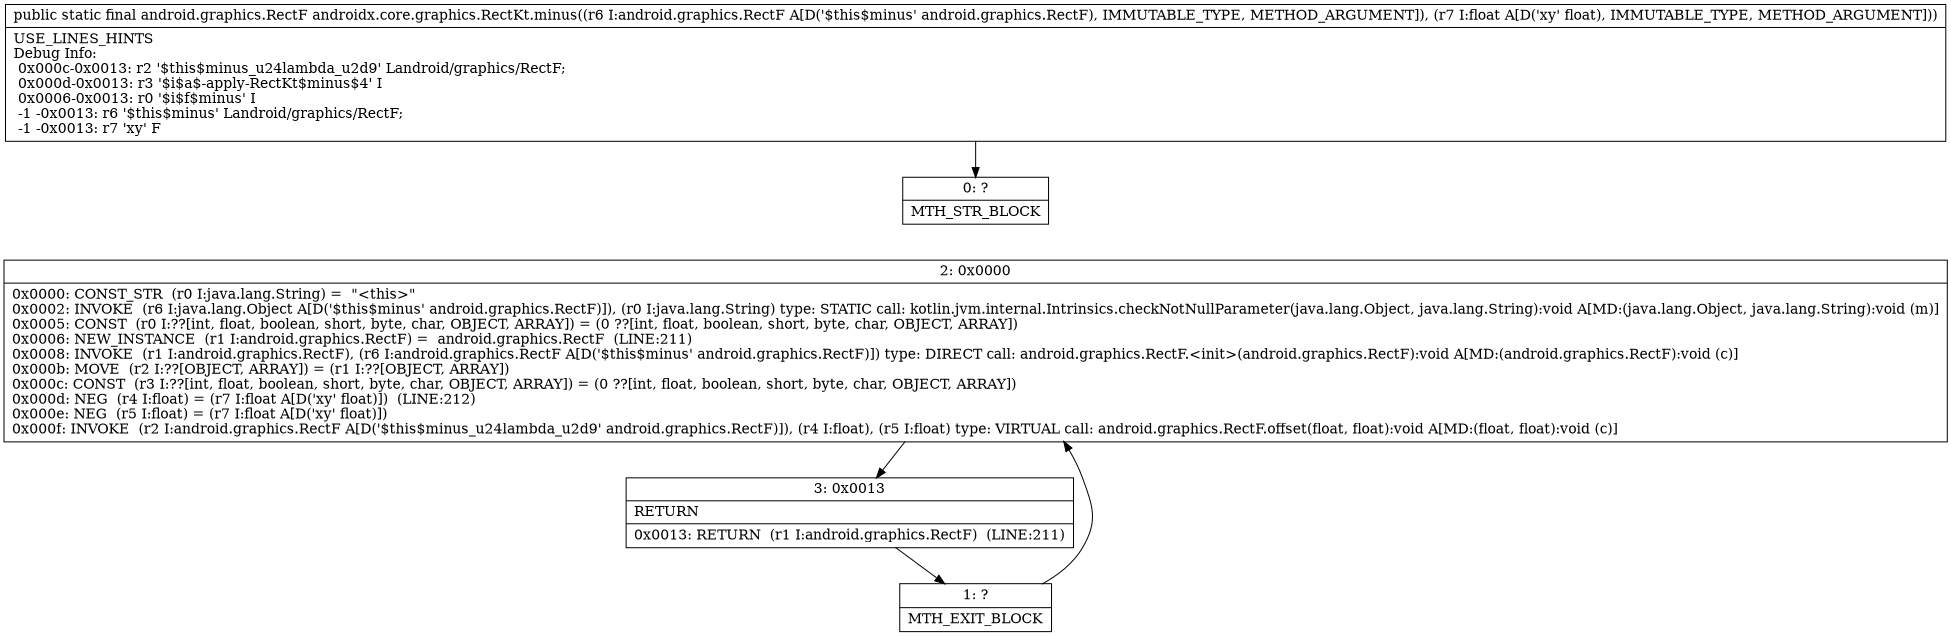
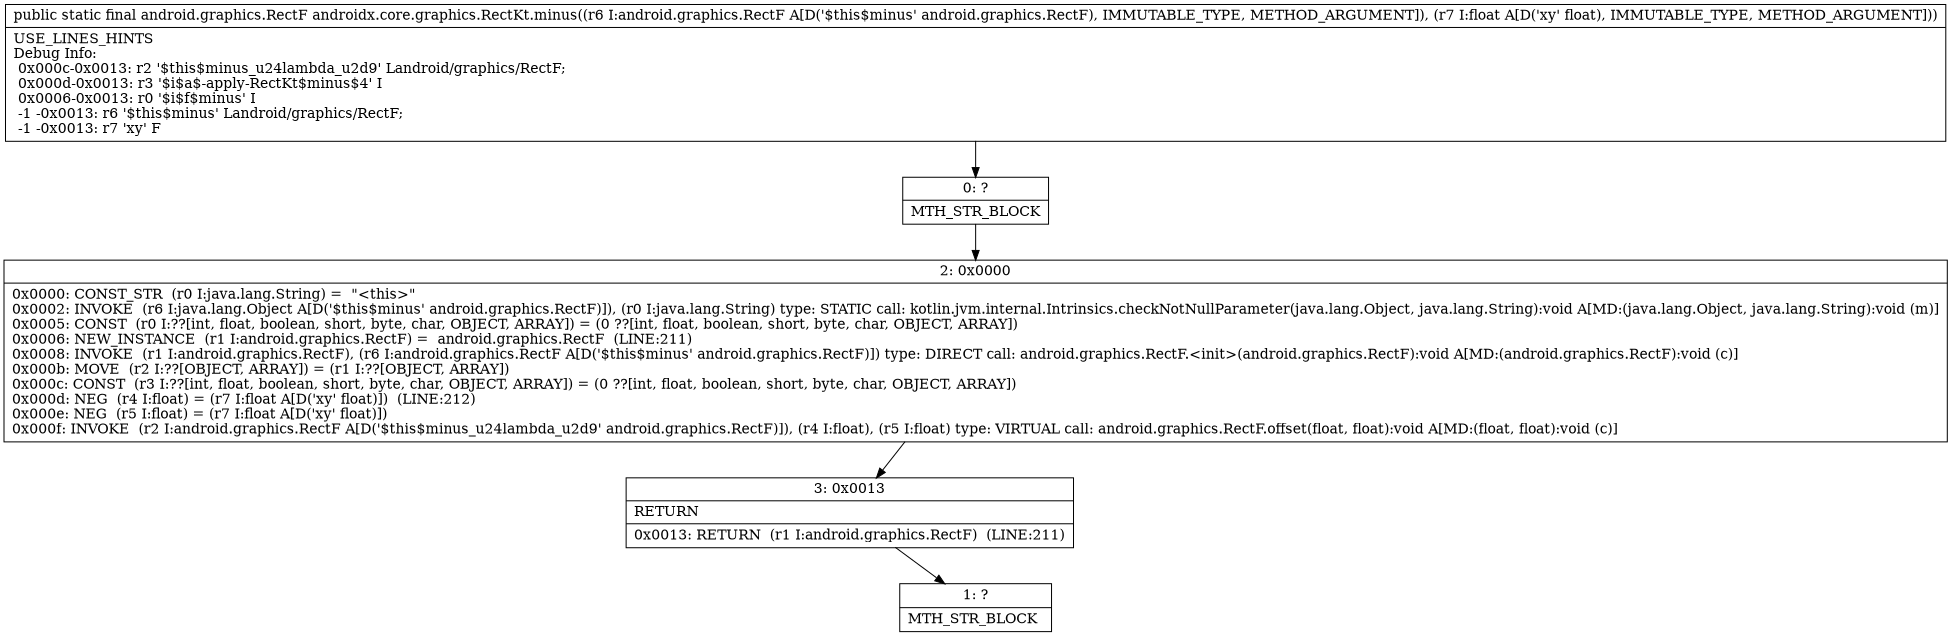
(1092, 525) -> (976, 237)
(976, 619) -> (973, 619)
